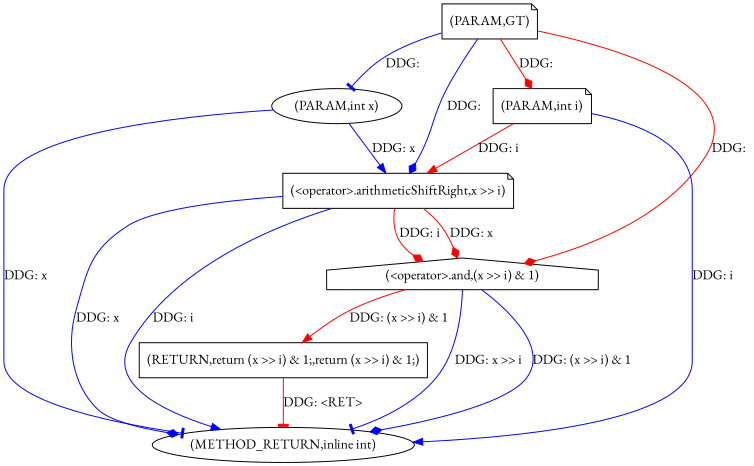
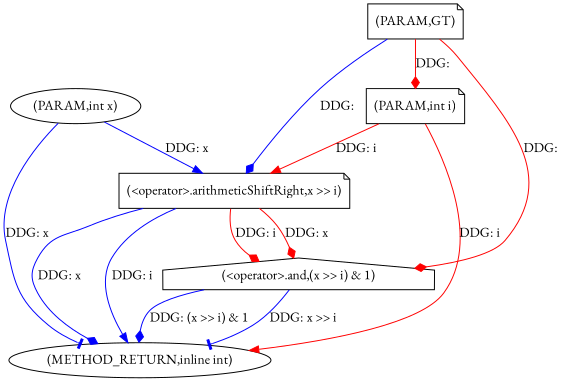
(393, 52) -> none
(692, 355) -> (437, 299)
(283, 360) -> none
